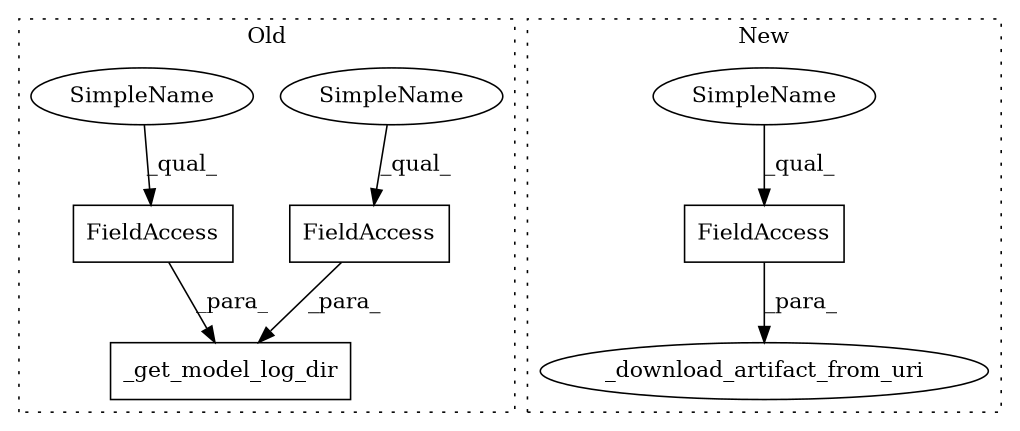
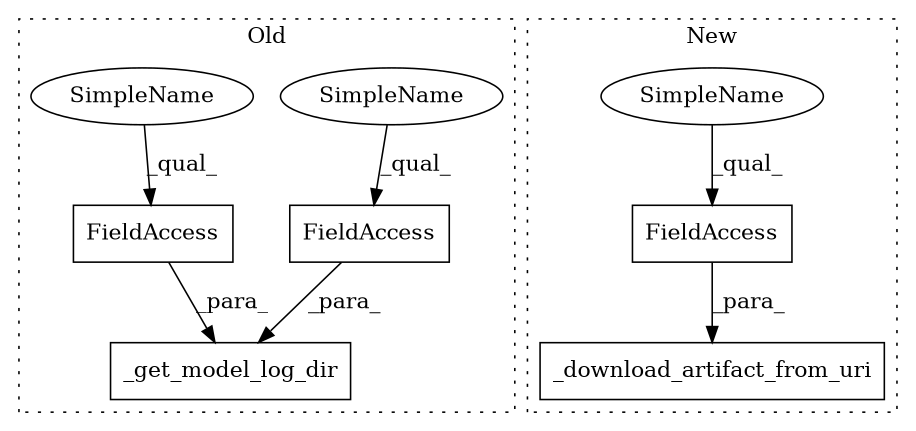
(764, 371) -> (712, 371)
